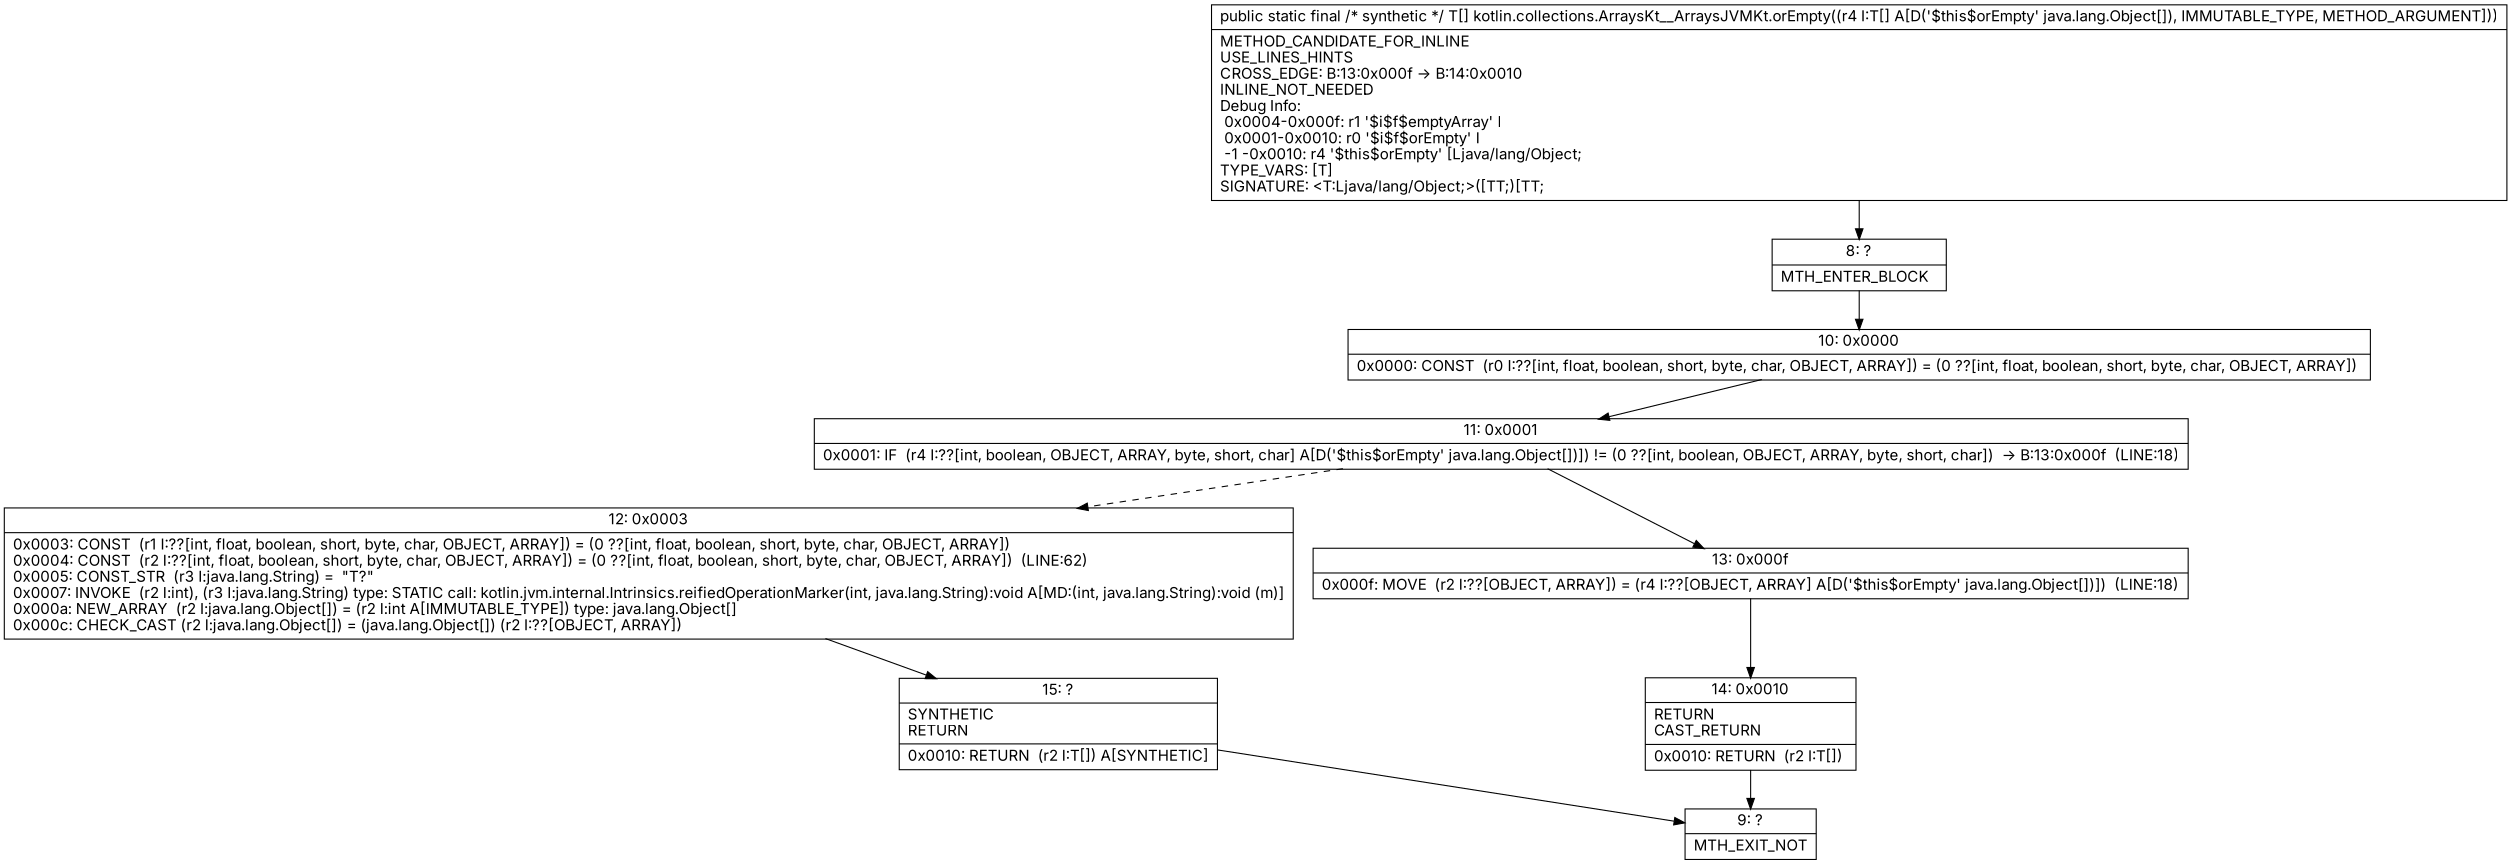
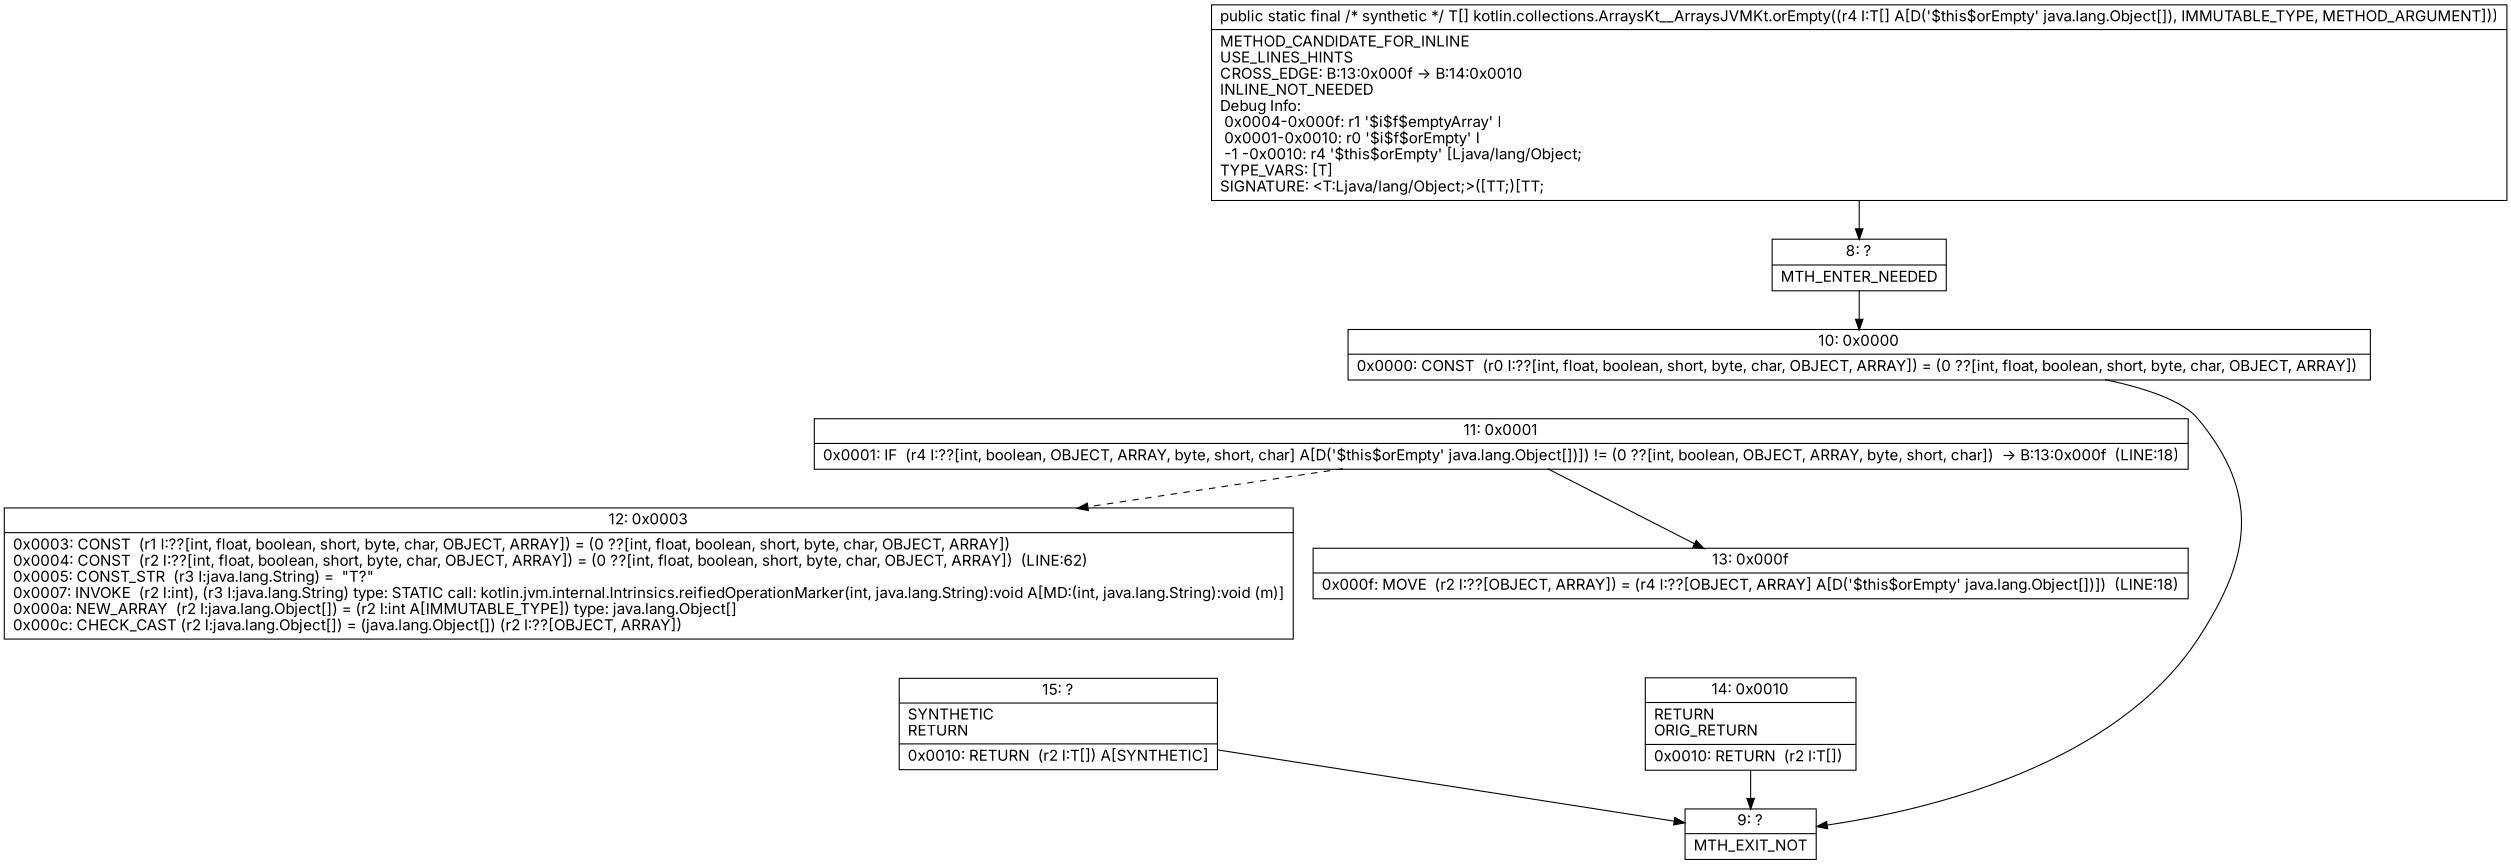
(1855, 277) -> (1859, 277)
(1685, 398) -> (2172, 671)
(1751, 633) -> none
(876, 657) -> none
(1708, 731) -> (1706, 731)
